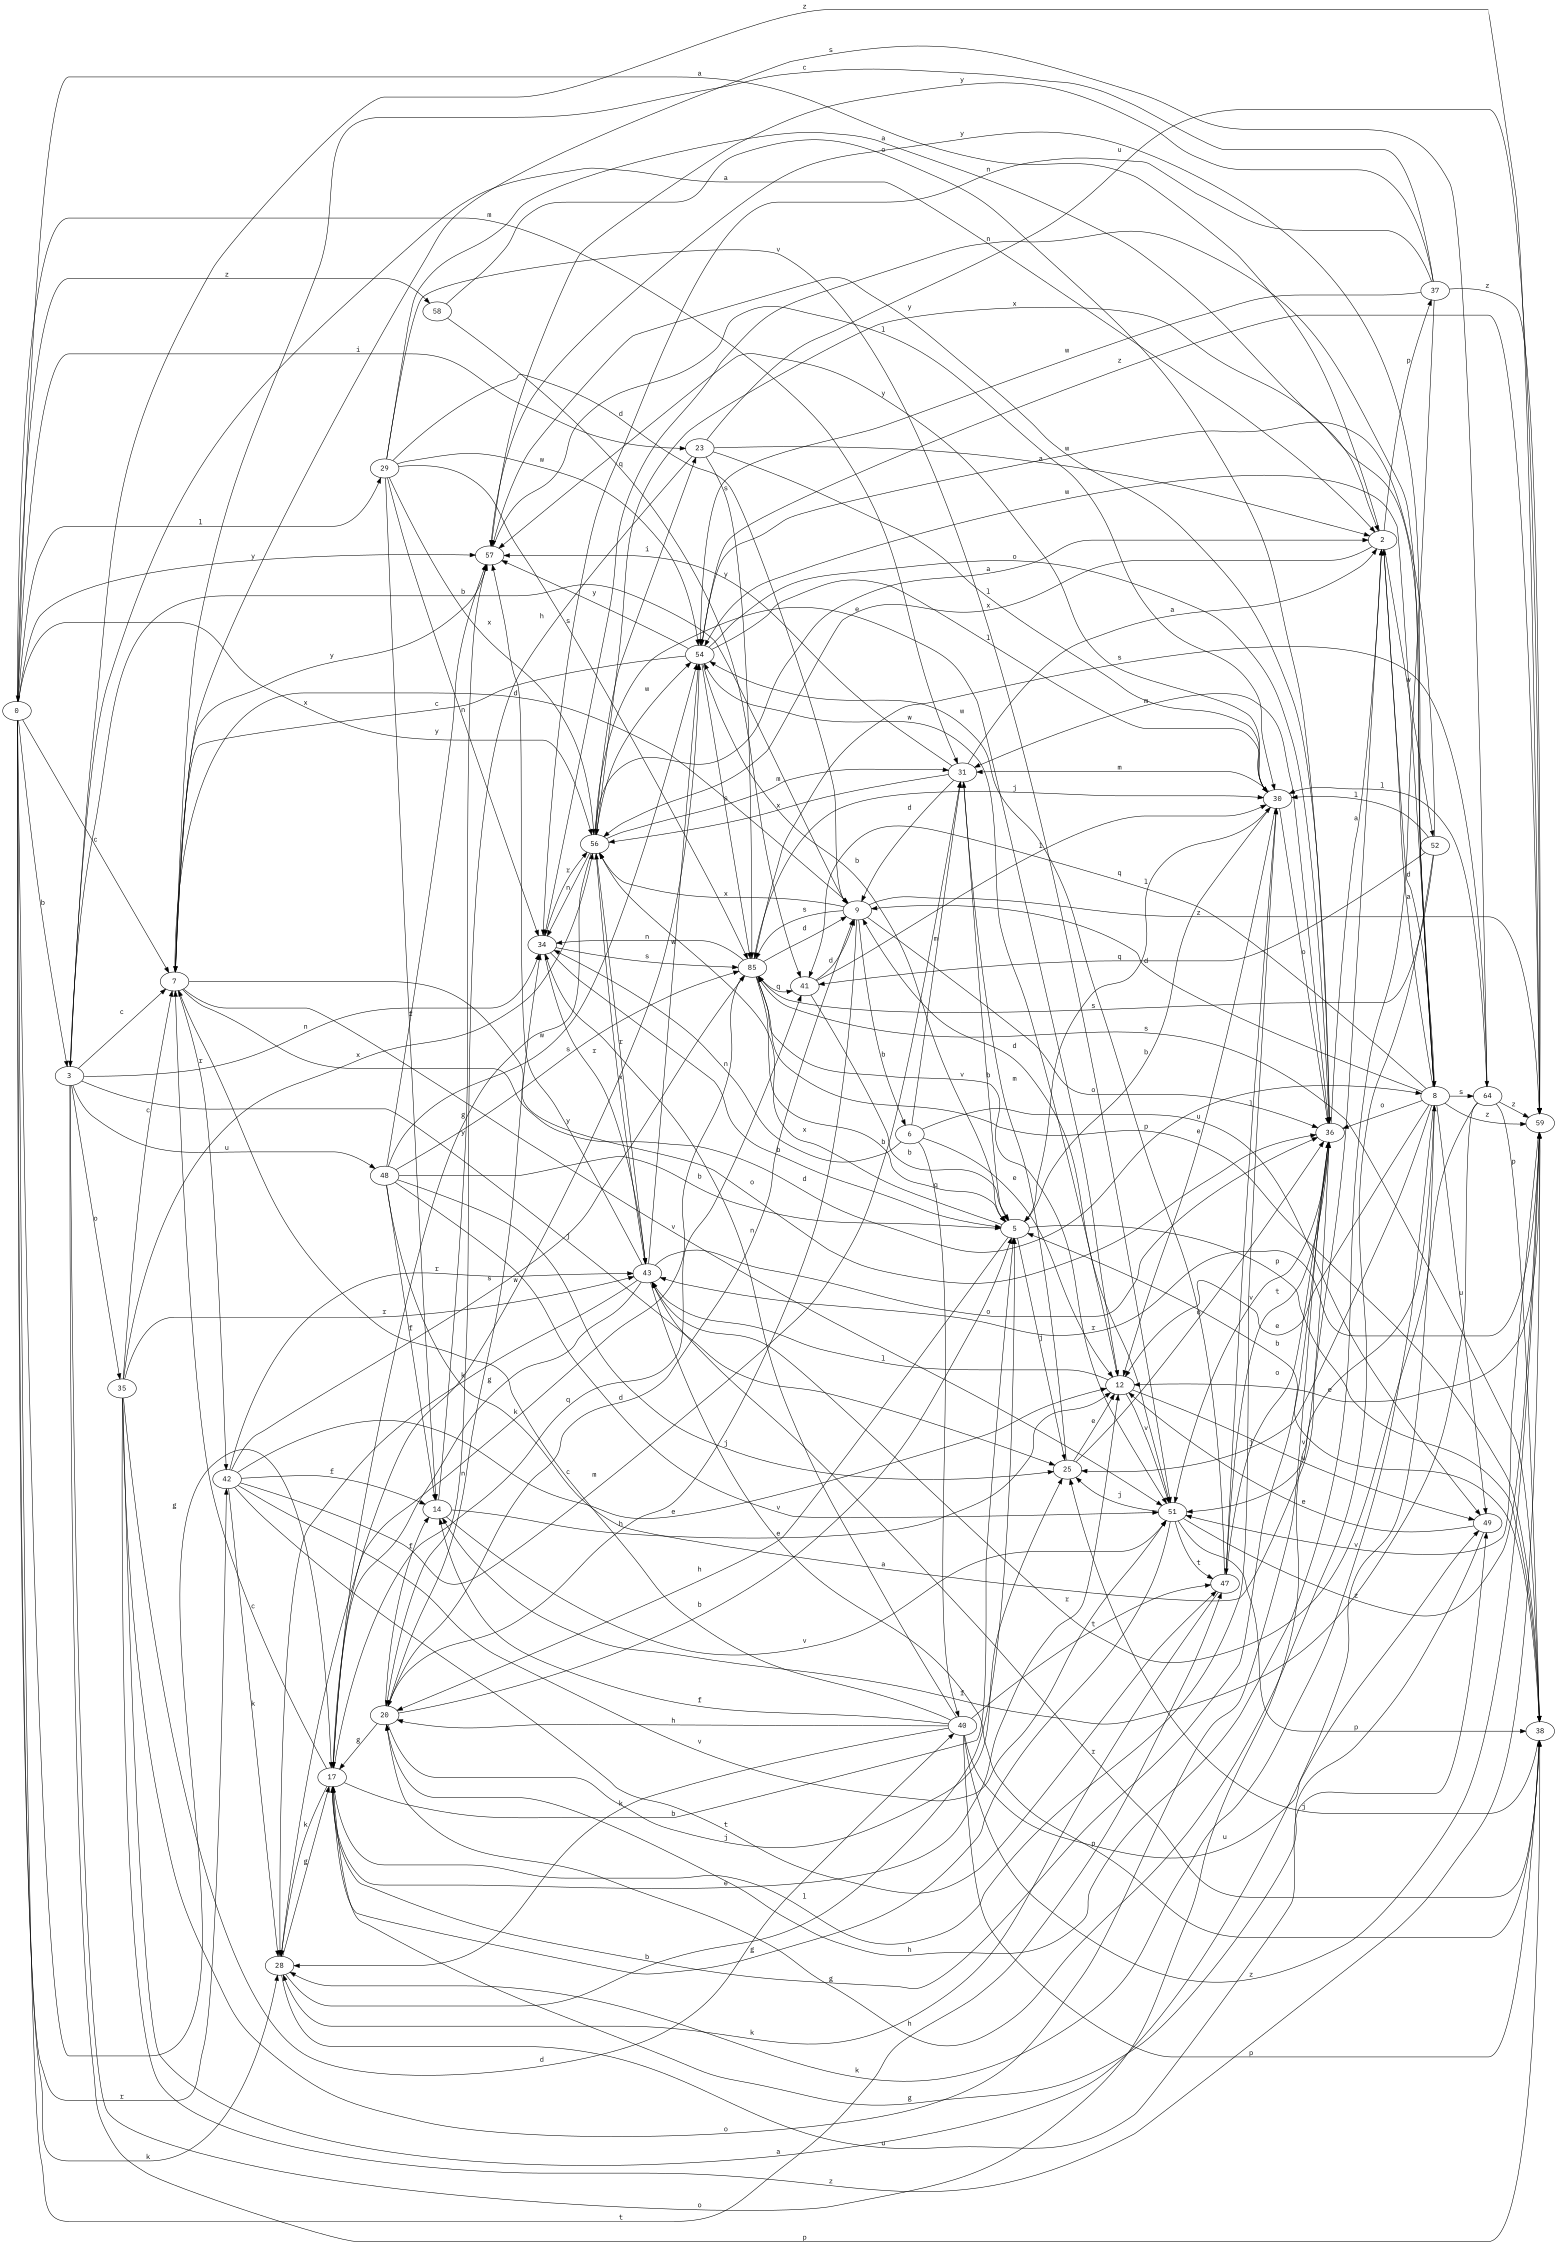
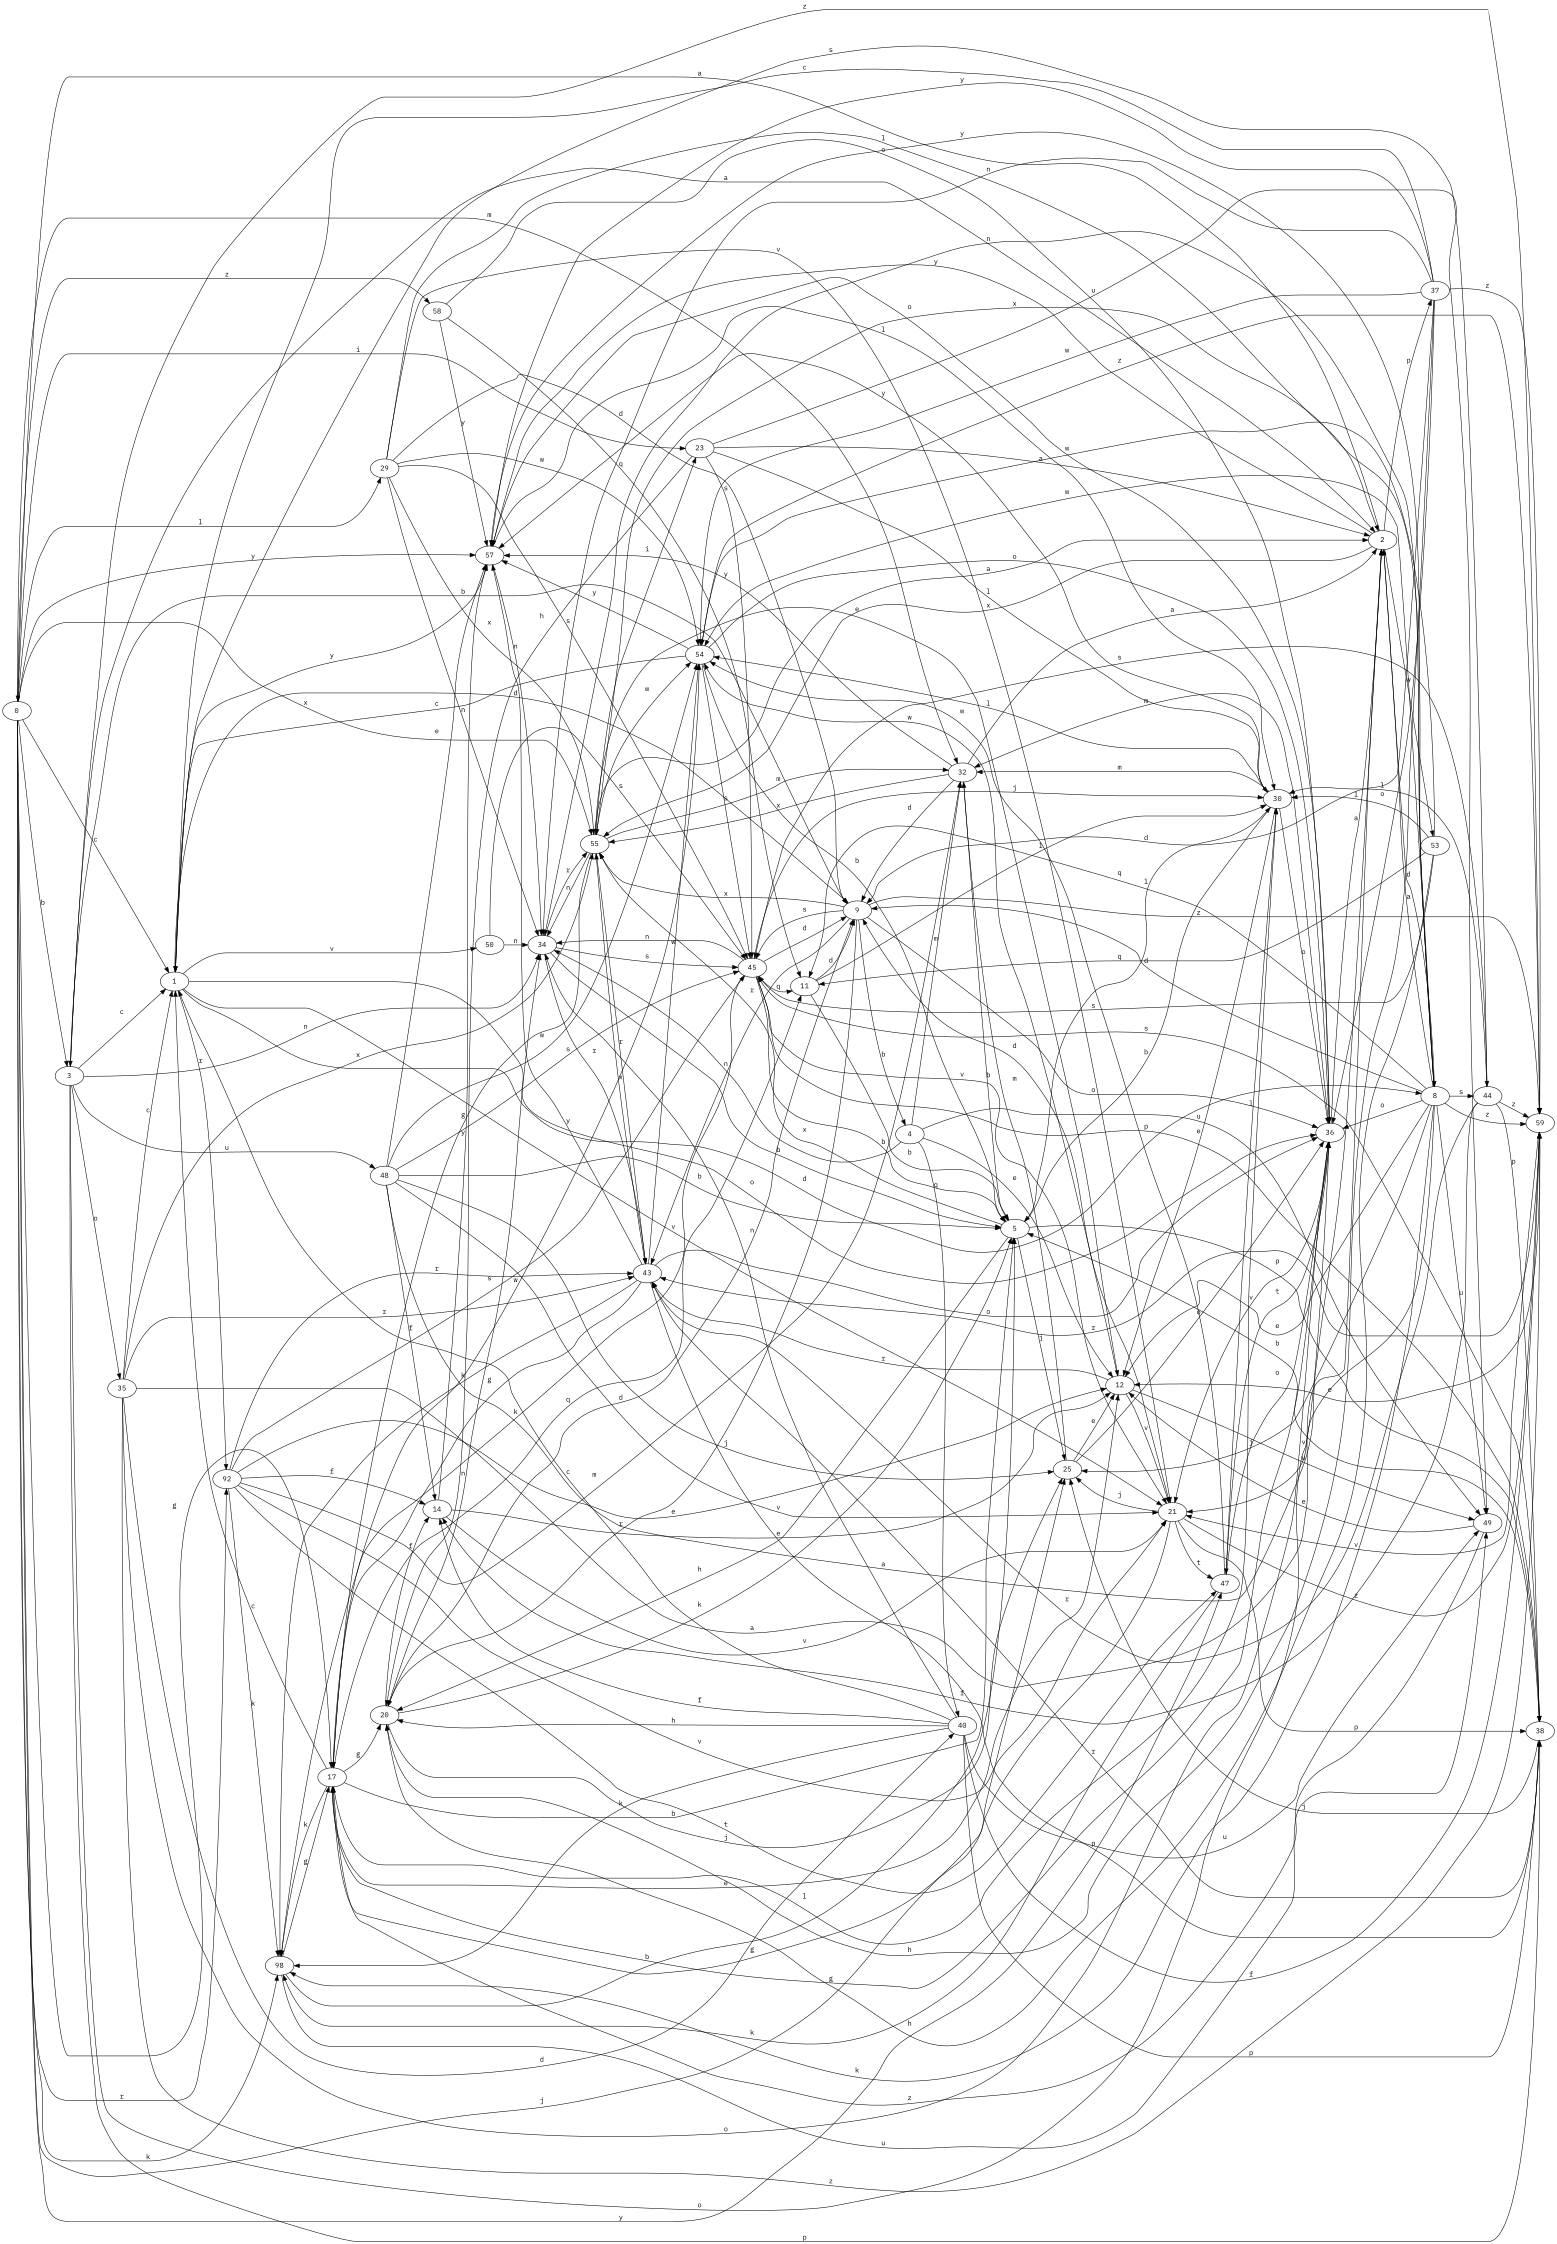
(884, 138) -> (884, 138)
(1508, 164) -> (1463, 451)
none -> (932, 266)
(910, 307) -> (910, 307)
none -> (463, 431)
(1001, 651) -> (1018, 717)
(437, 731) -> (437, 731)
none -> (1408, 733)
none -> (528, 746)
(962, 772) -> (962, 772)
none -> (1384, 785)
(595, 844) -> (595, 844)
(1435, 846) -> (1435, 846)
none -> (490, 945)
(752, 968) -> (752, 968)
(175, 982) -> (175, 982)
(408, 986) -> none
(805, 986) -> (805, 986)
none -> (723, 1081)
(1488, 1096) -> (1488, 1096)
(910, 1134) -> (910, 1134)
(571, 1244) -> (95, 2176)
(884, 1358) -> (884, 1358)
(227, 1479) -> (227, 1479)
(1173, 1512) -> (1173, 1512)
(621, 1524) -> (621, 1524)
(700, 1605) -> (700, 1605)
(1087, 1634) -> none
(360, 1744) -> (365, 1754)
(280, 1966) -> (280, 1966)
(1251, 1974) -> (1251, 1974)
(910, 2098) -> (910, 2098)
(822, 2150) -> (1192, 1650)
(621, 2217) -> (621, 2217)
